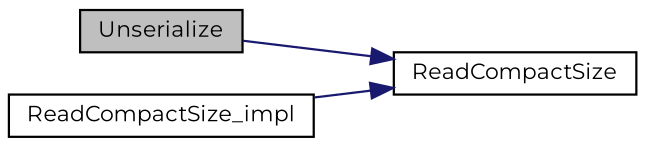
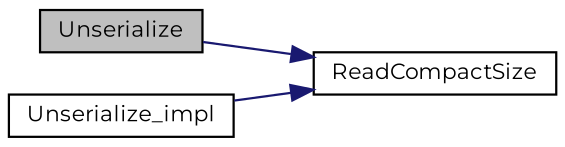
(161, 116) -> (121, 116)
